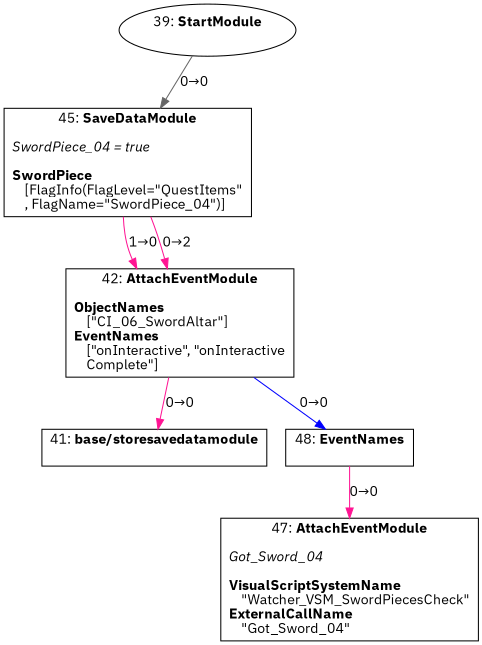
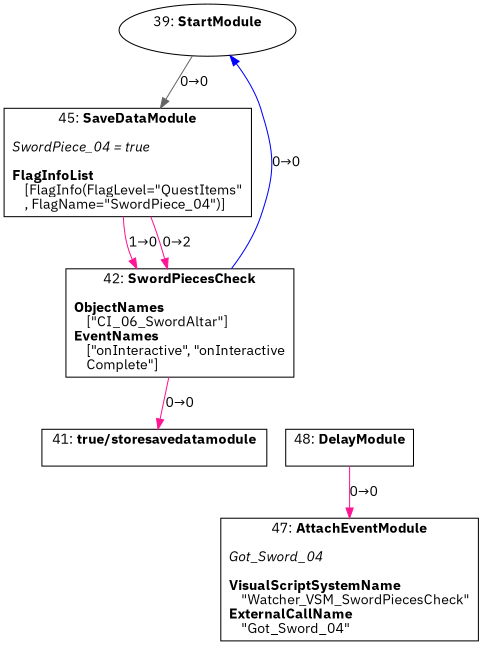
(53, 176) -> (53, 176)
(192, 279) -> (192, 279)
(285, 400) -> (272, 167)
(167, 440) -> (167, 440)
(362, 440) -> (362, 440)
